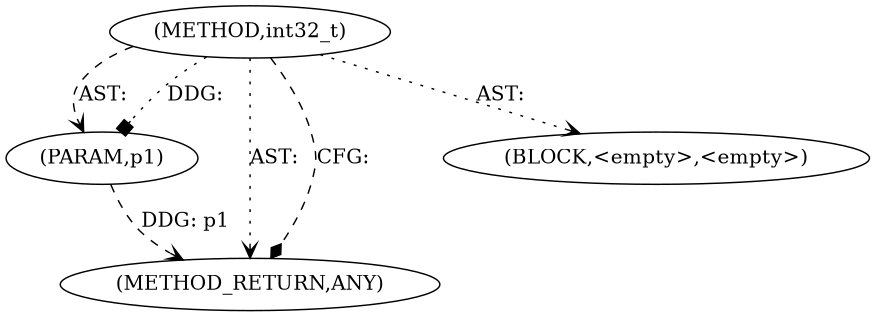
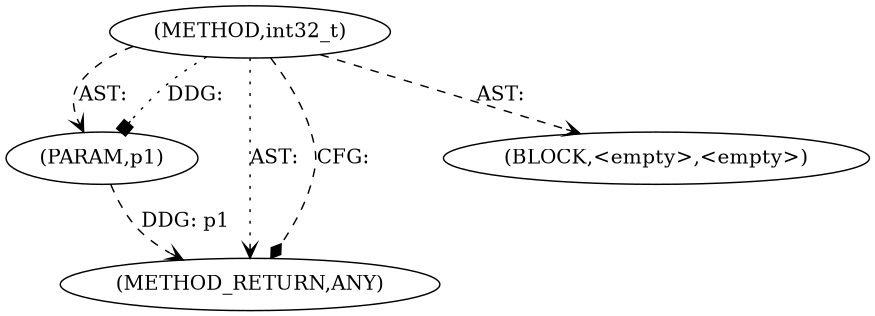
(443, 92) -> (443, 92)
